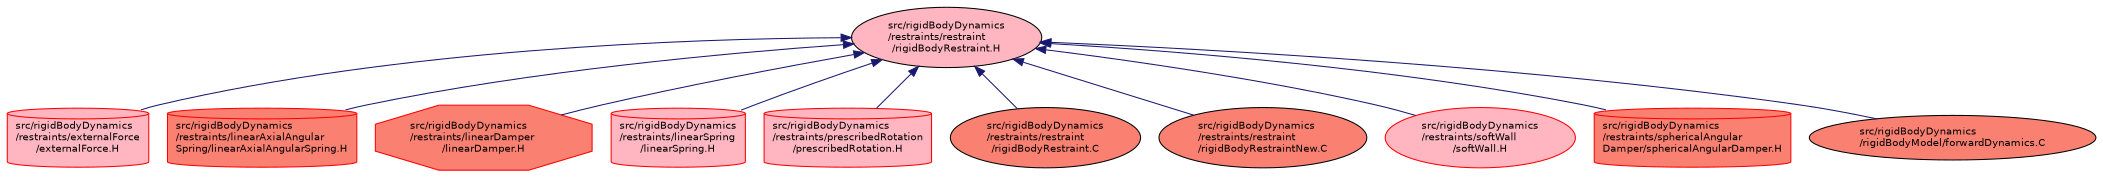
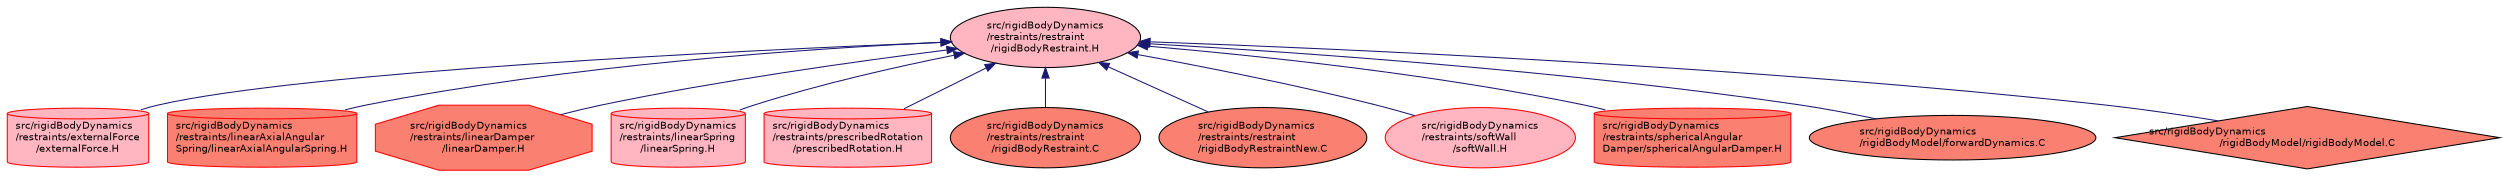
none -> (2307, 138)
